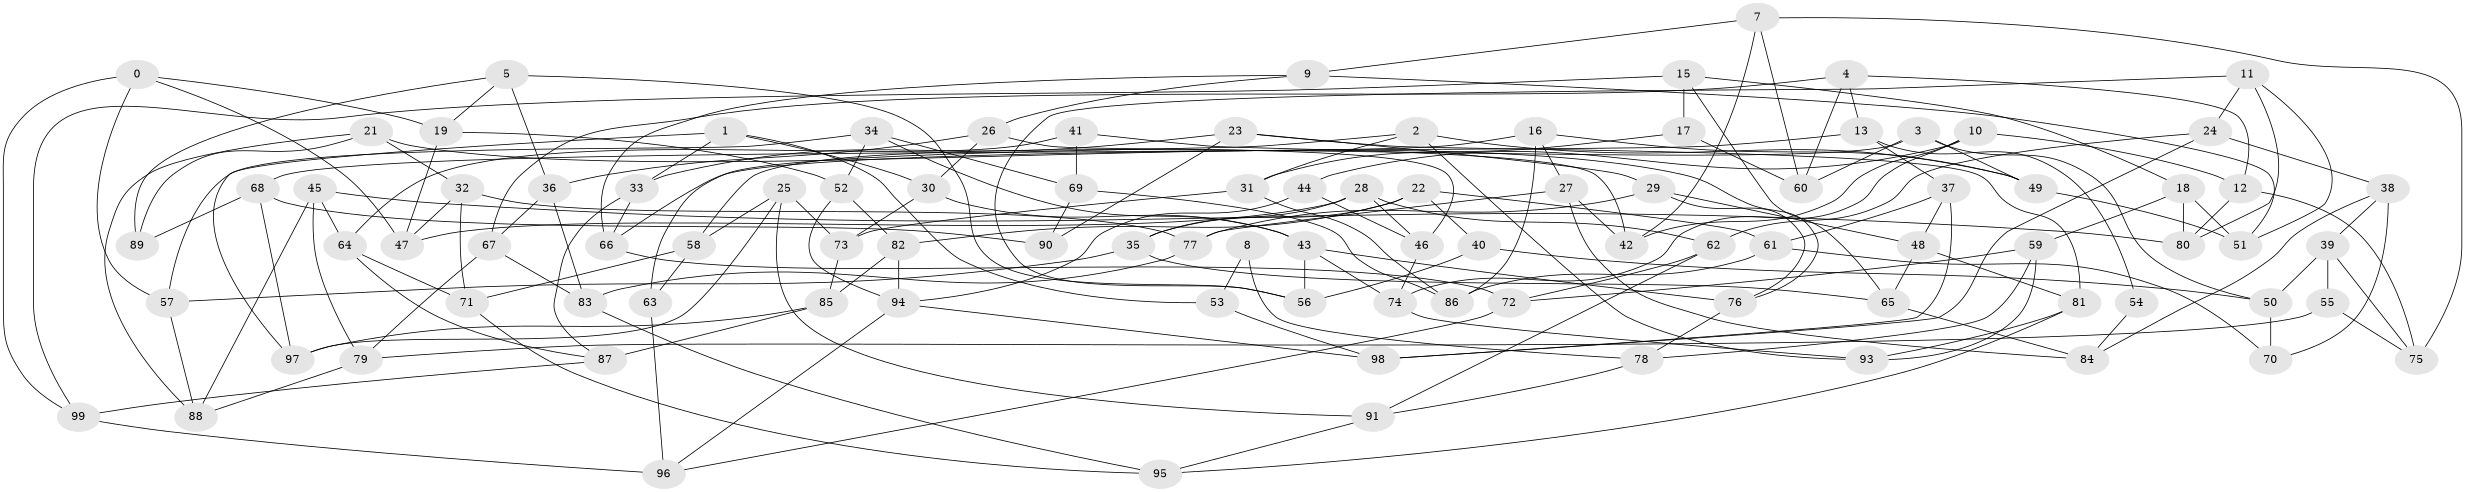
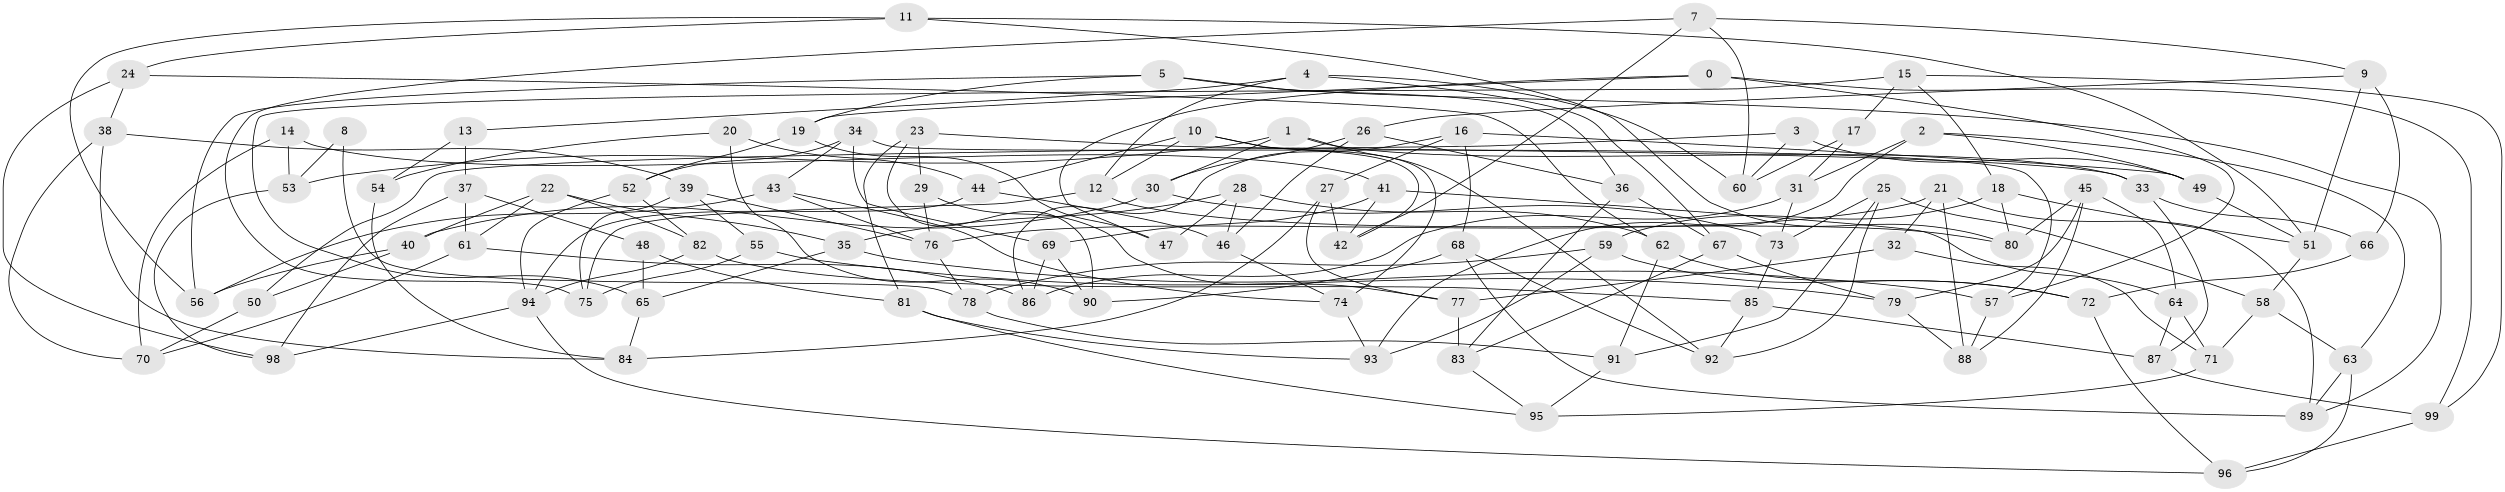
none -> (288, 132)
none -> (730, 132)
(1222, 151) -> none
(1290, 151) -> (2287, 274)
(434, 216) -> none
(1117, 216) -> (781, 217)
(1786, 217) -> none
(2299, 274) -> (758, 206)
(293, 360) -> (1712, 360)
none -> (2329, 389)
